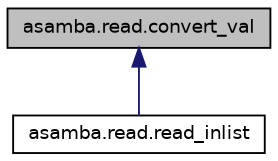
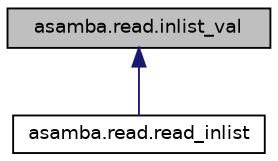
(139, 28) -> (139, 28)
